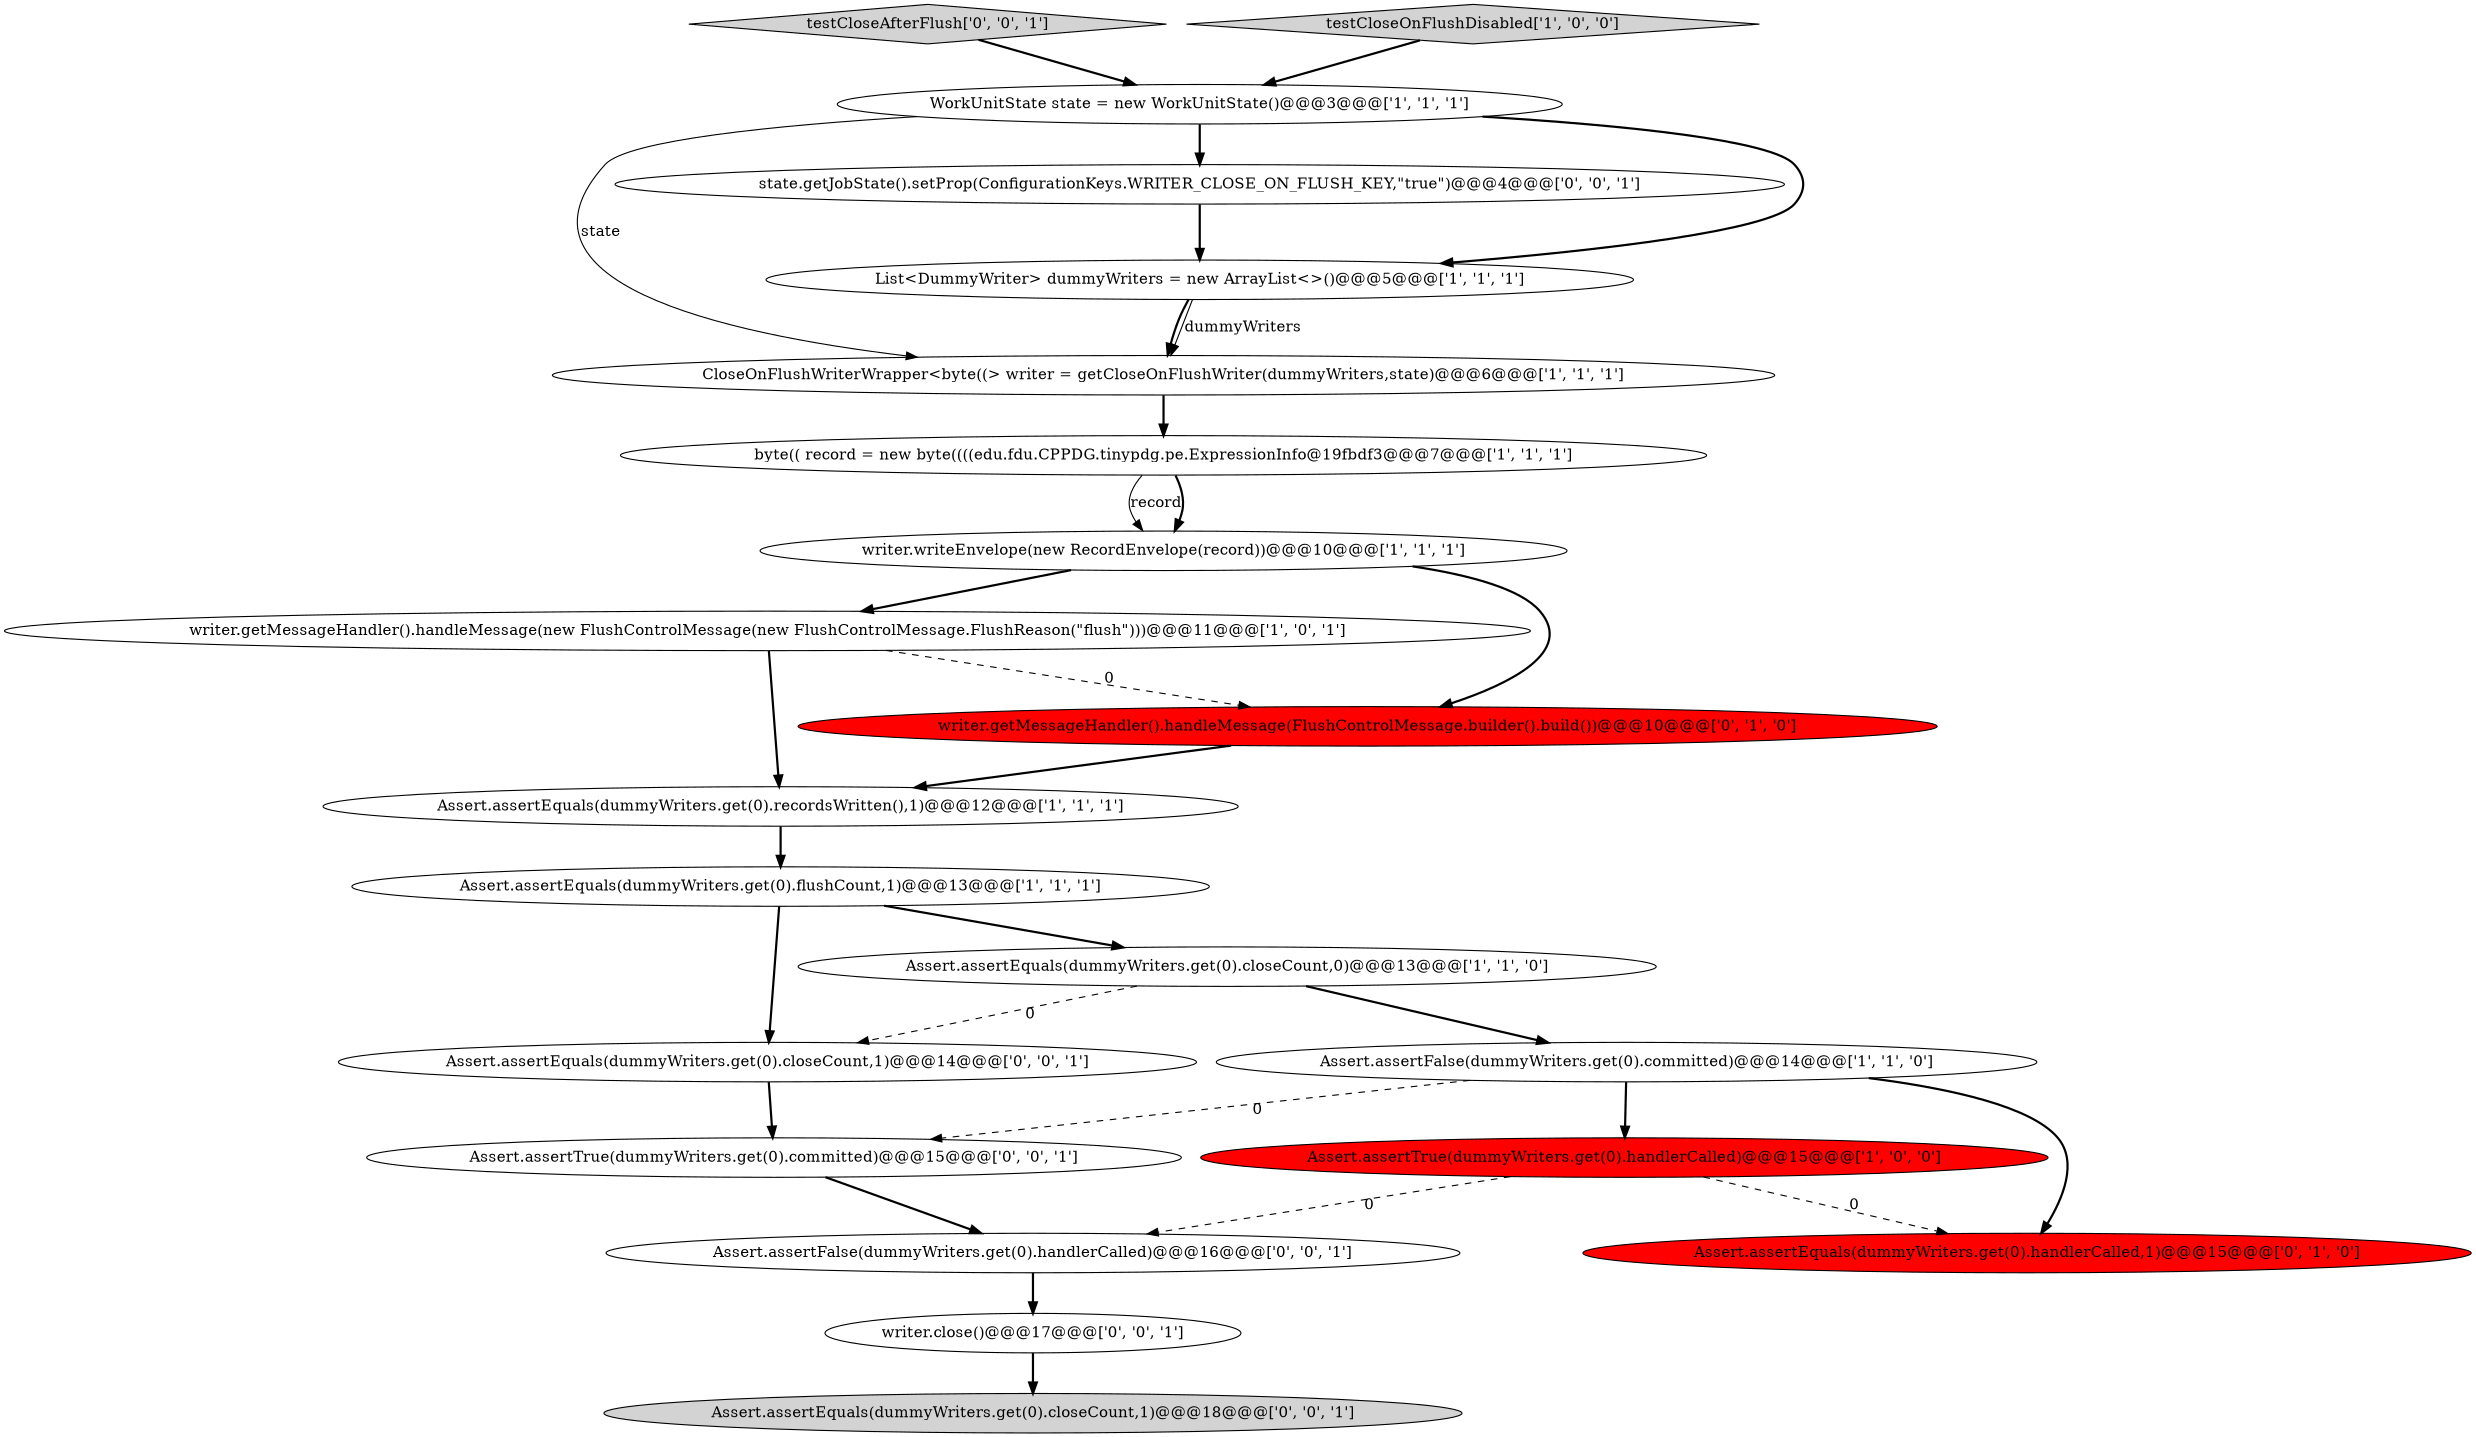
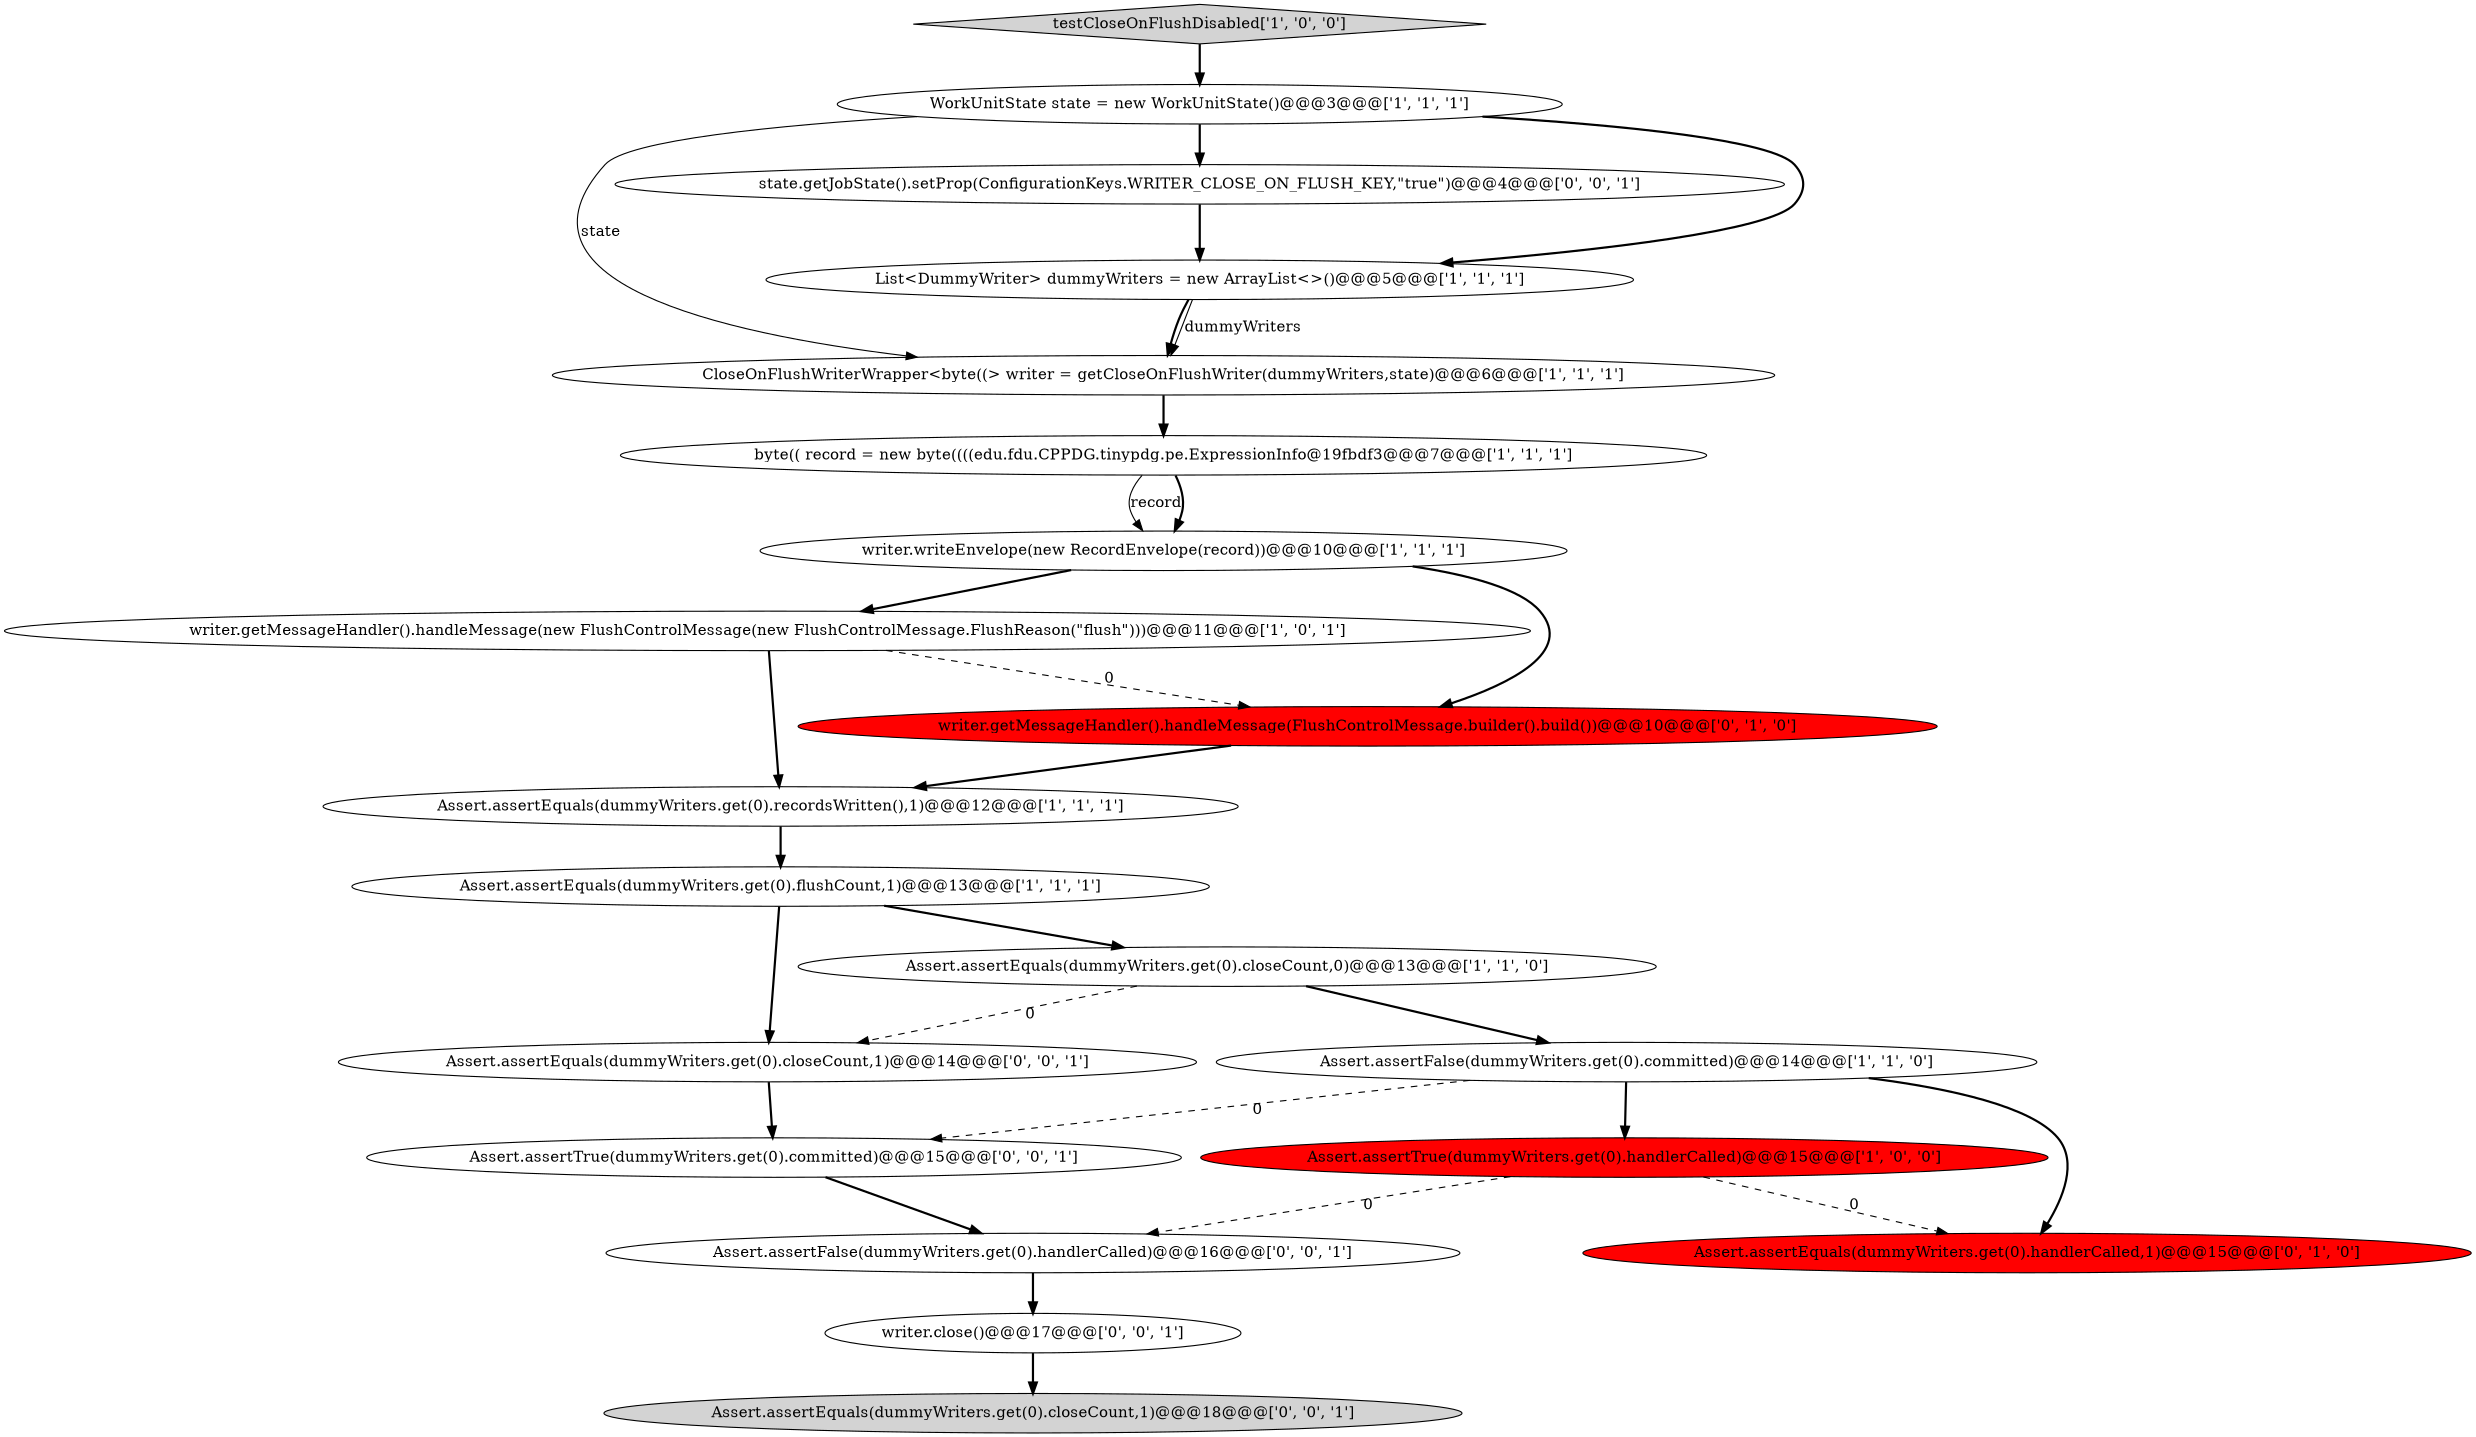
(928, 24) -> none
